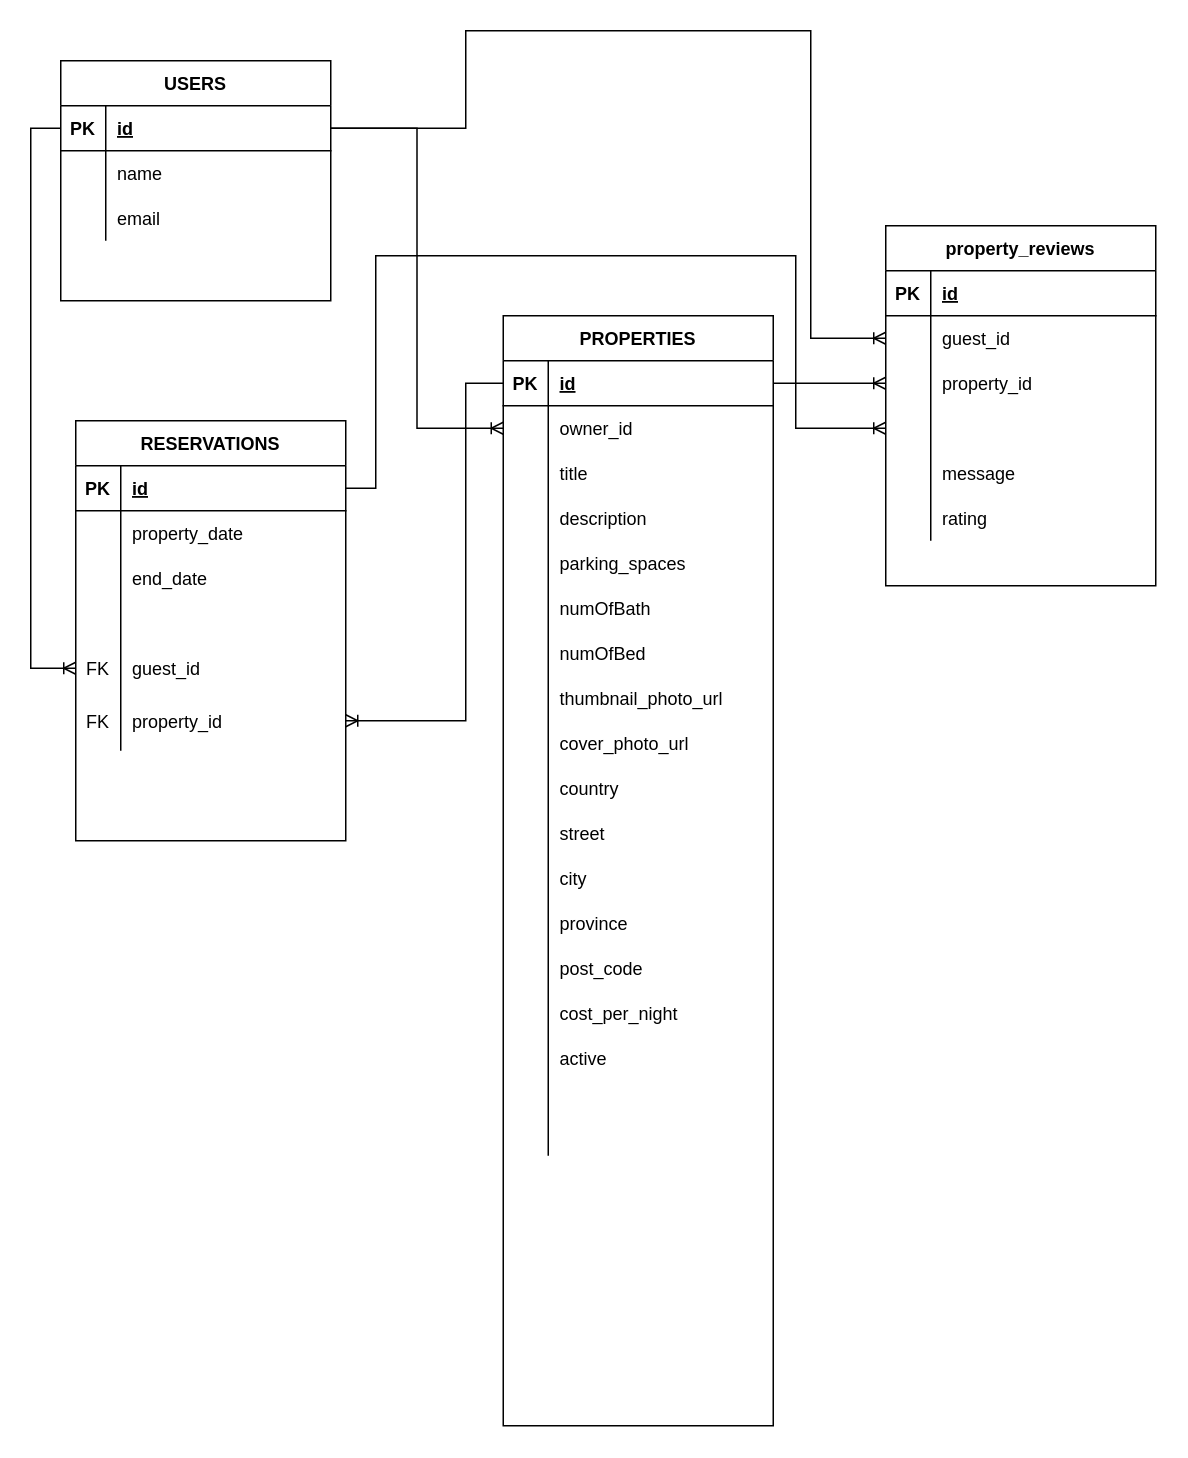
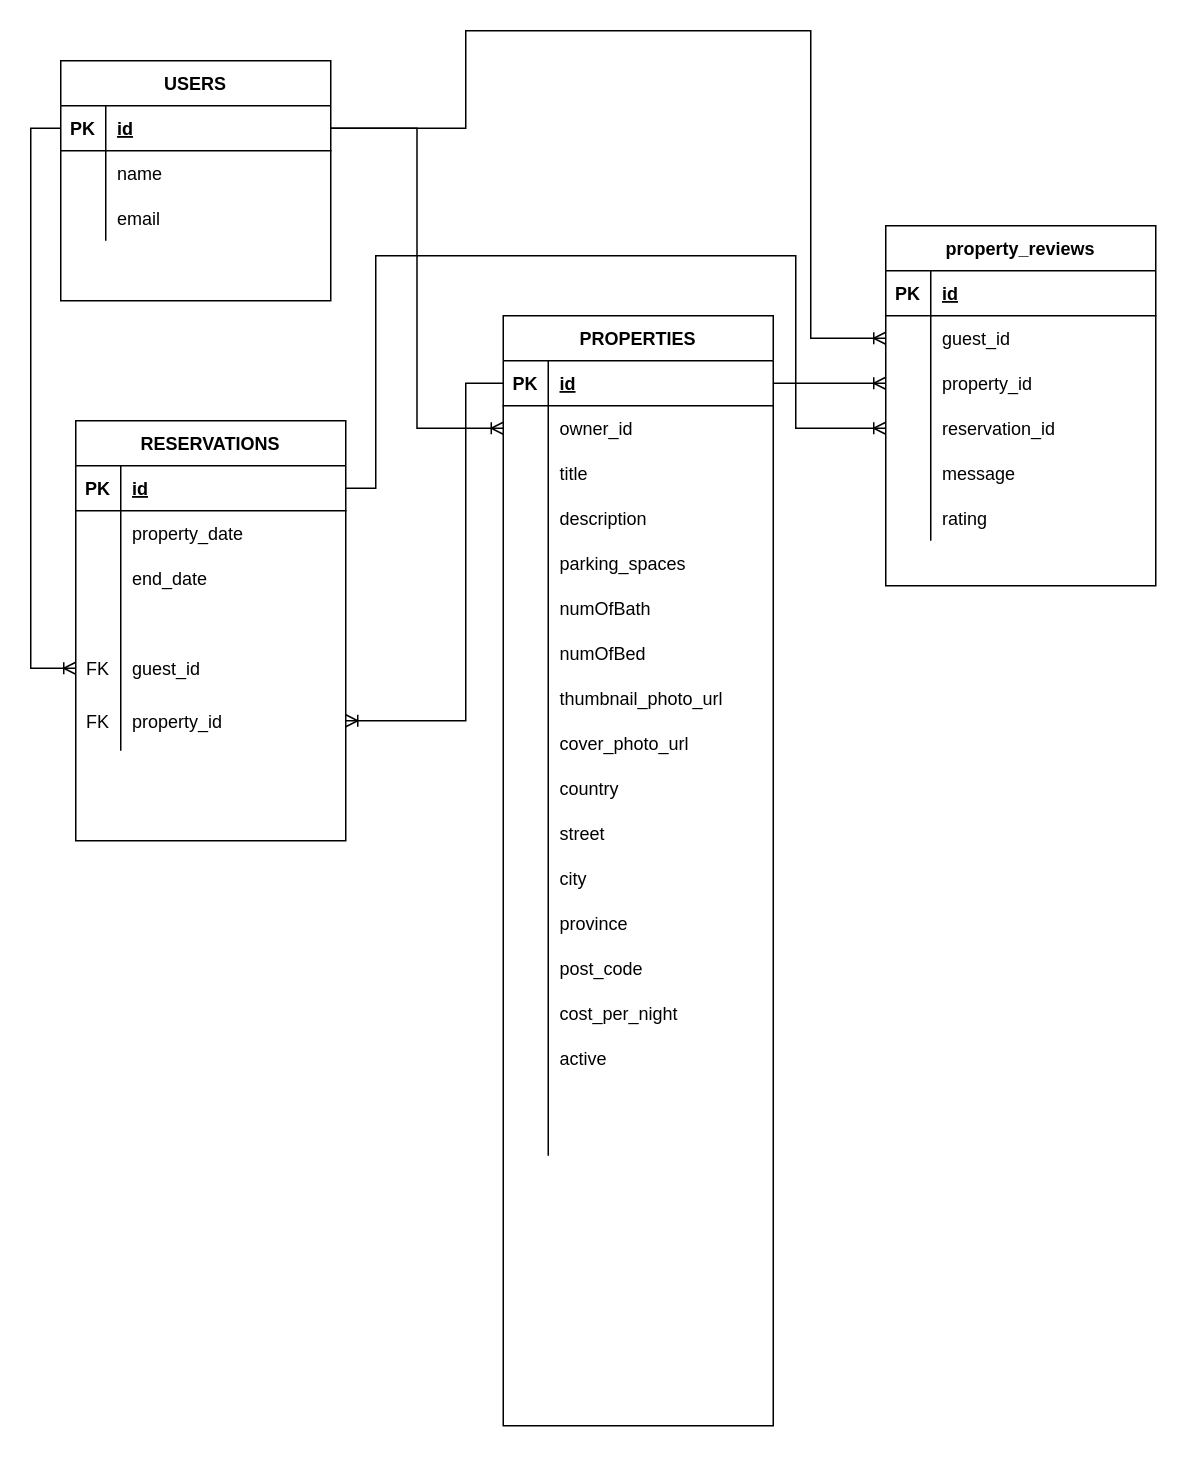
none -> (1043, 428)
